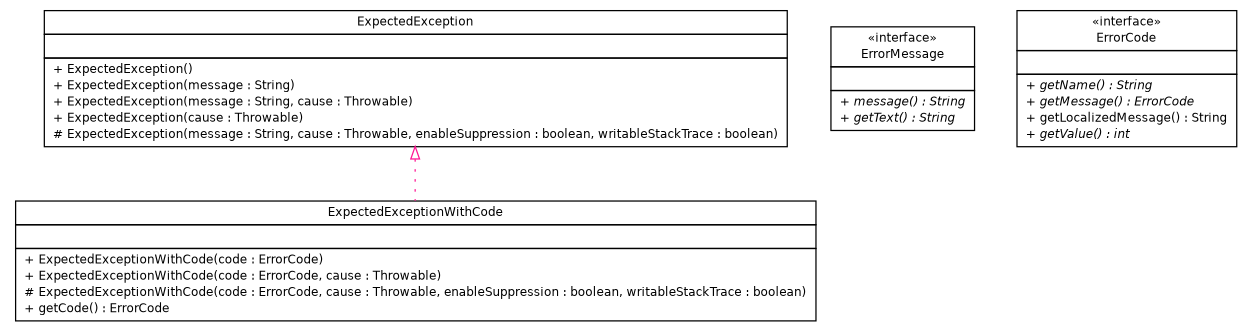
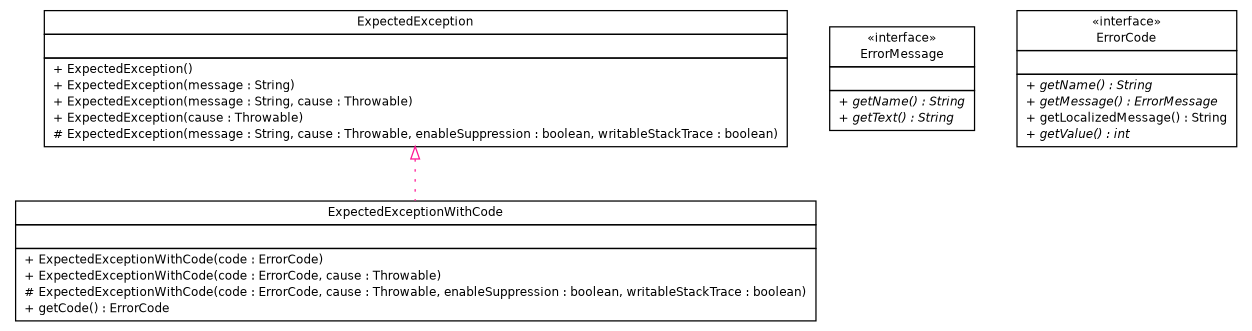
(903, 102) -> (902, 102)
(1111, 102) -> (1122, 102)
